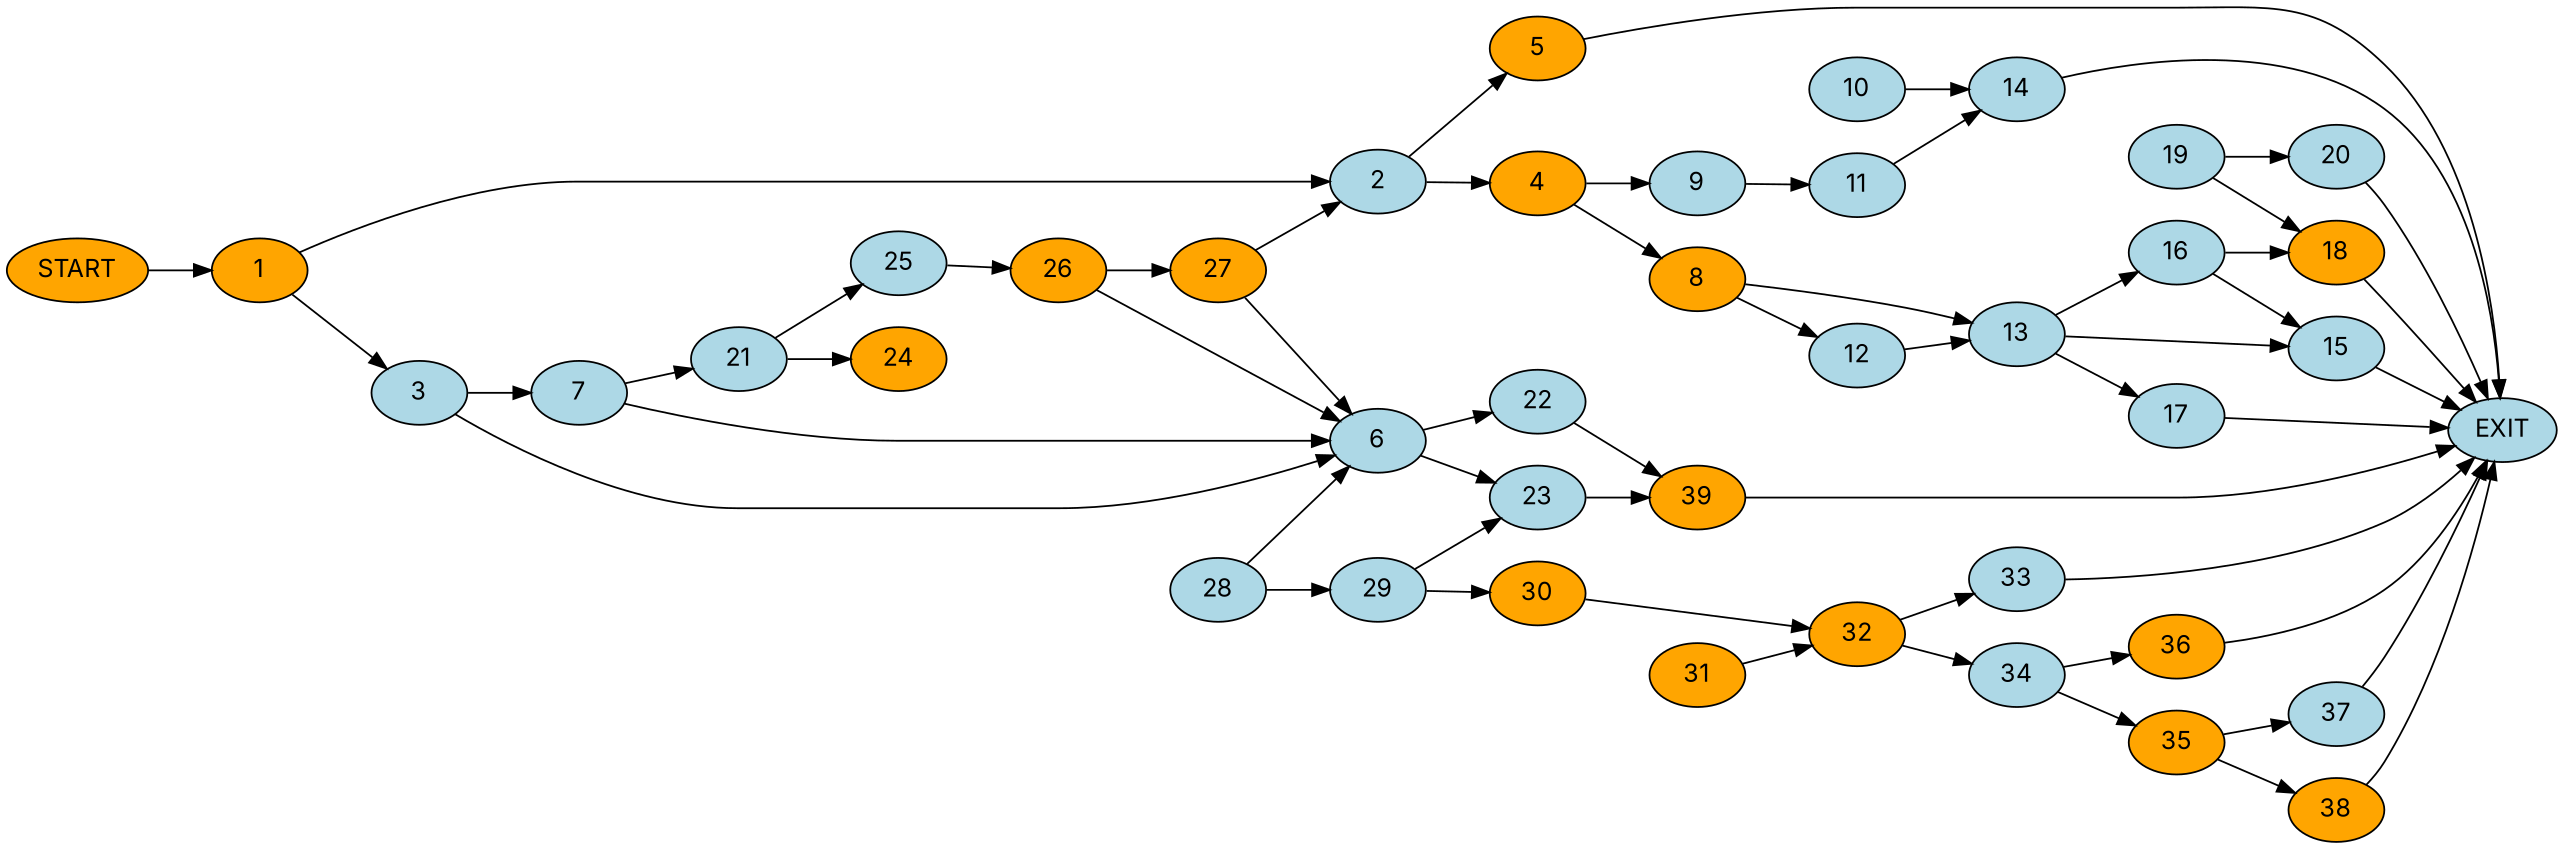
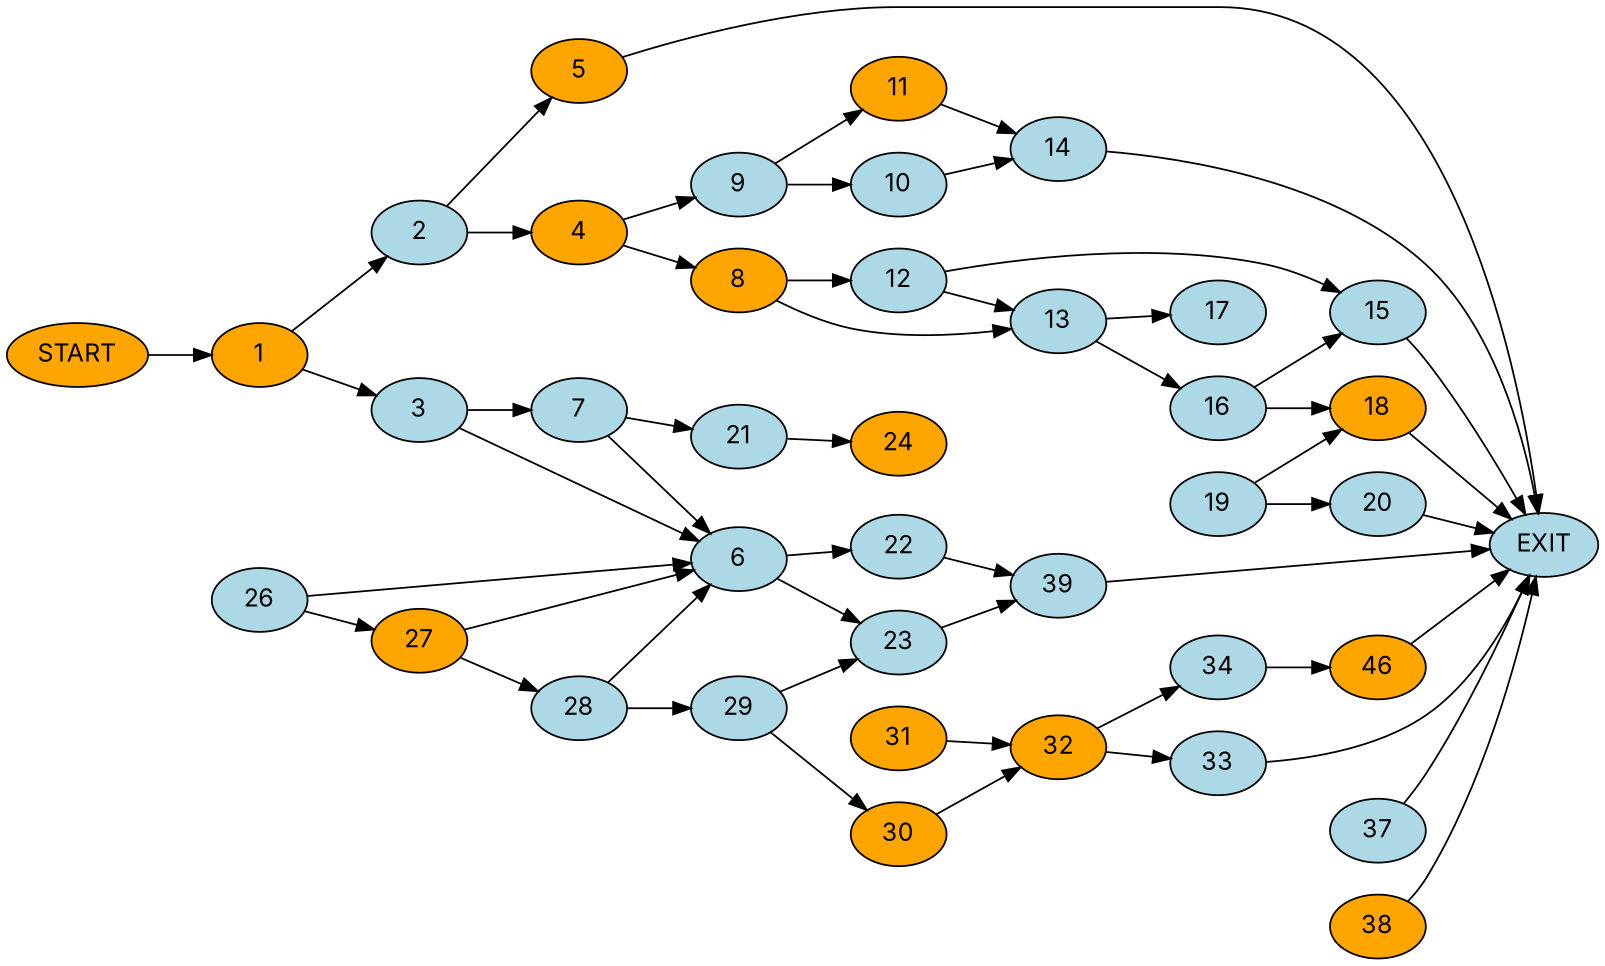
none -> (810, 185)
(1857, 185) -> (899, 89)
(1290, 231) -> (491, 671)
(899, 263) -> none
(1058, 270) -> (260, 600)
(2168, 341) -> (1136, 253)
(2327, 422) -> none
(1697, 498) -> (1058, 586)
(2177, 647) -> (1378, 667)
(2177, 743) -> none
